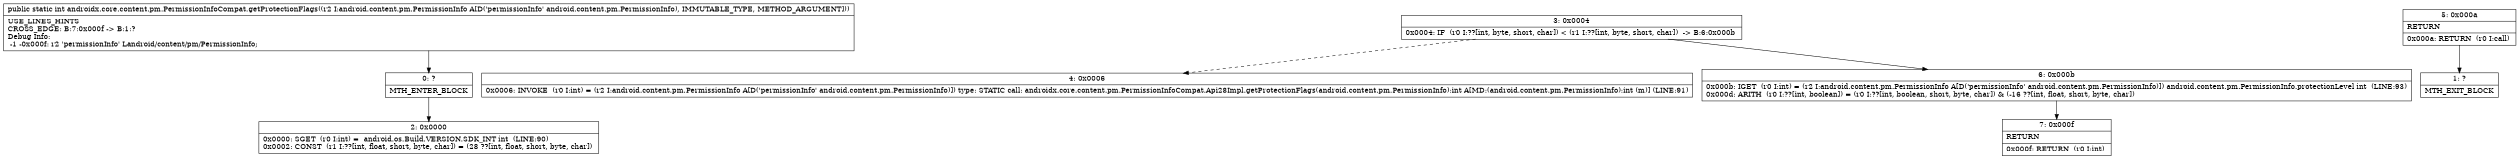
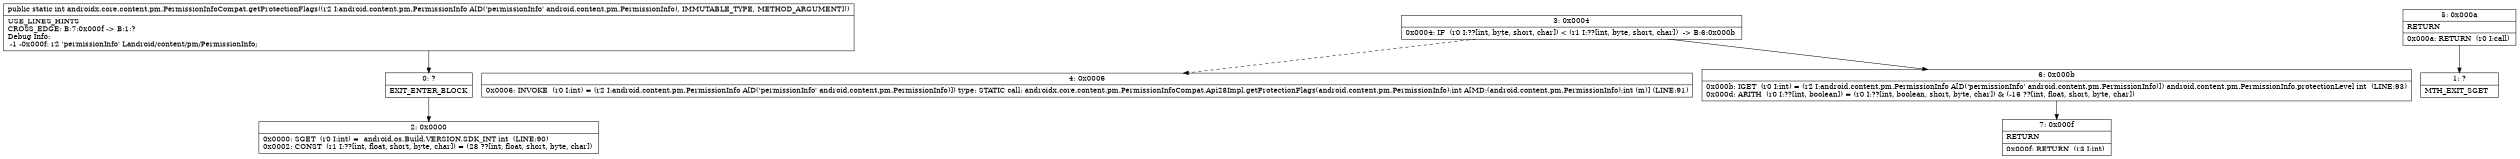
(429, 91) -> (429, 91)
(2459, 91) -> (2456, 91)
(2057, 149) -> (2057, 149)
